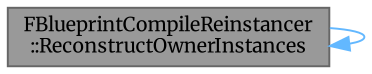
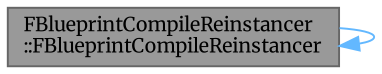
(169, 37) -> (173, 37)
